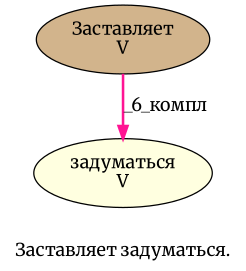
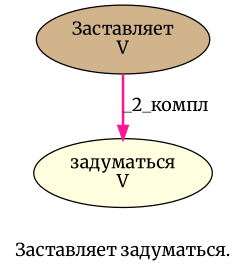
(166, 106) -> (166, 106)
